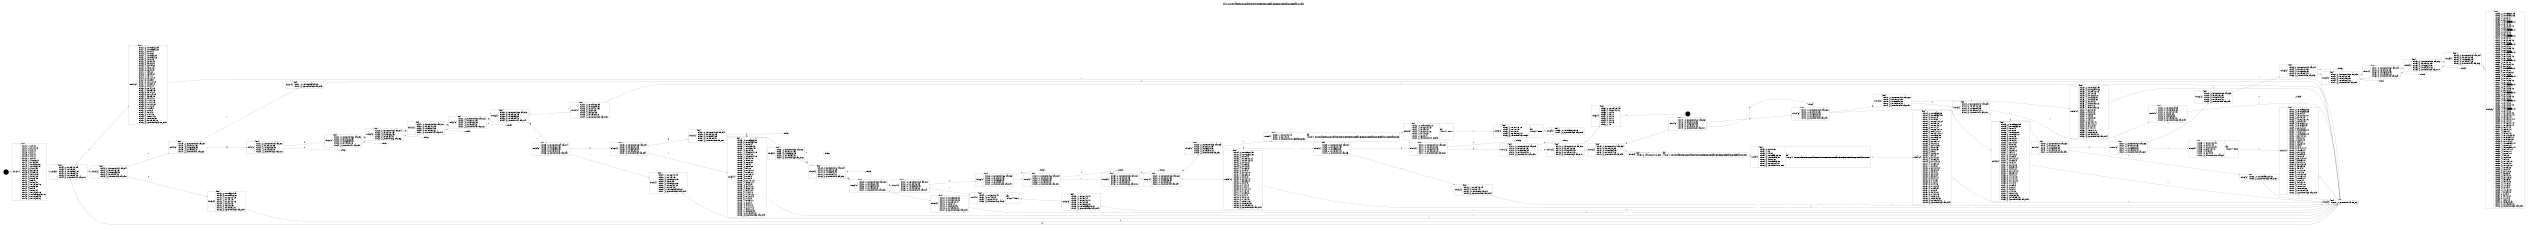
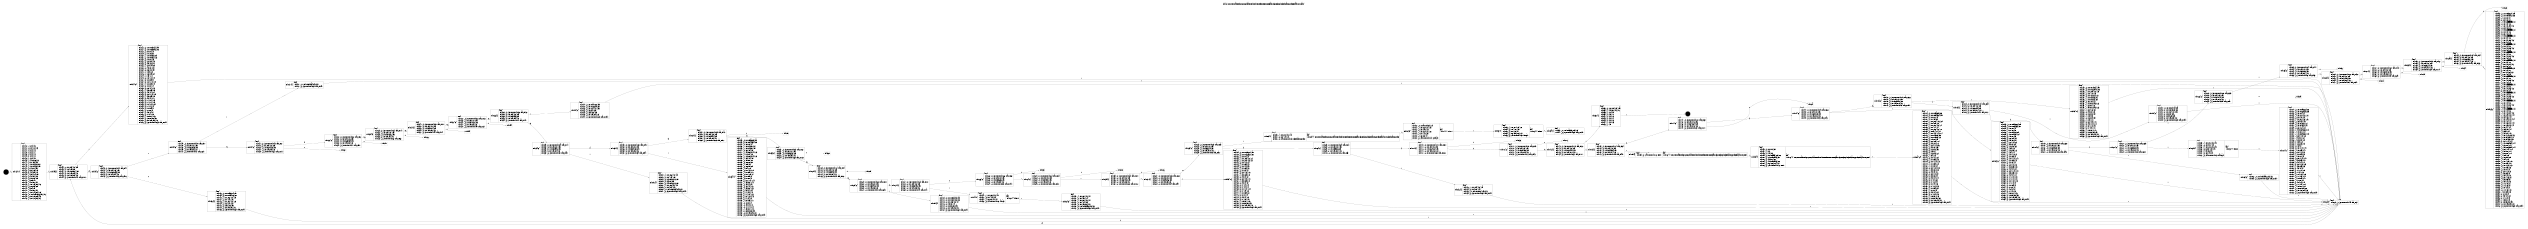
none -> (2505, 8)
